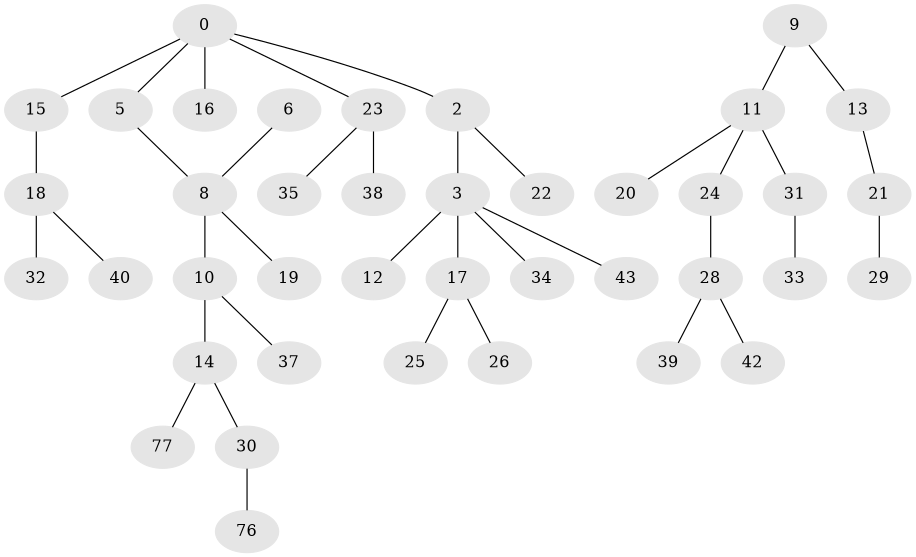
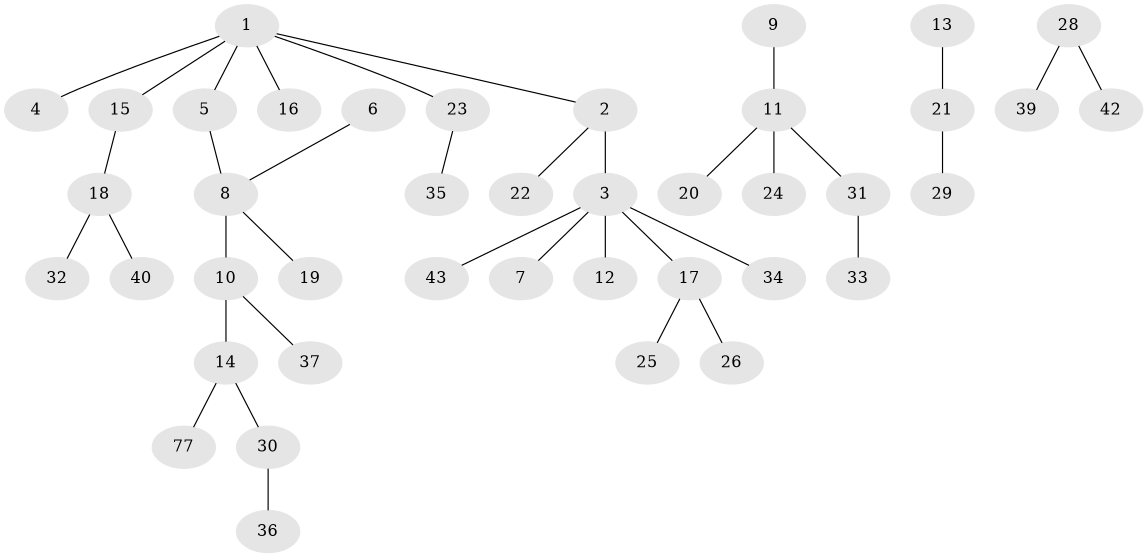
(205, 26) -> (247, 26)
(827, 68) -> none
none -> (36, 110)
(373, 194) -> none
(711, 237) -> none
none -> (521, 279)
(247, 532) -> (268, 532)
